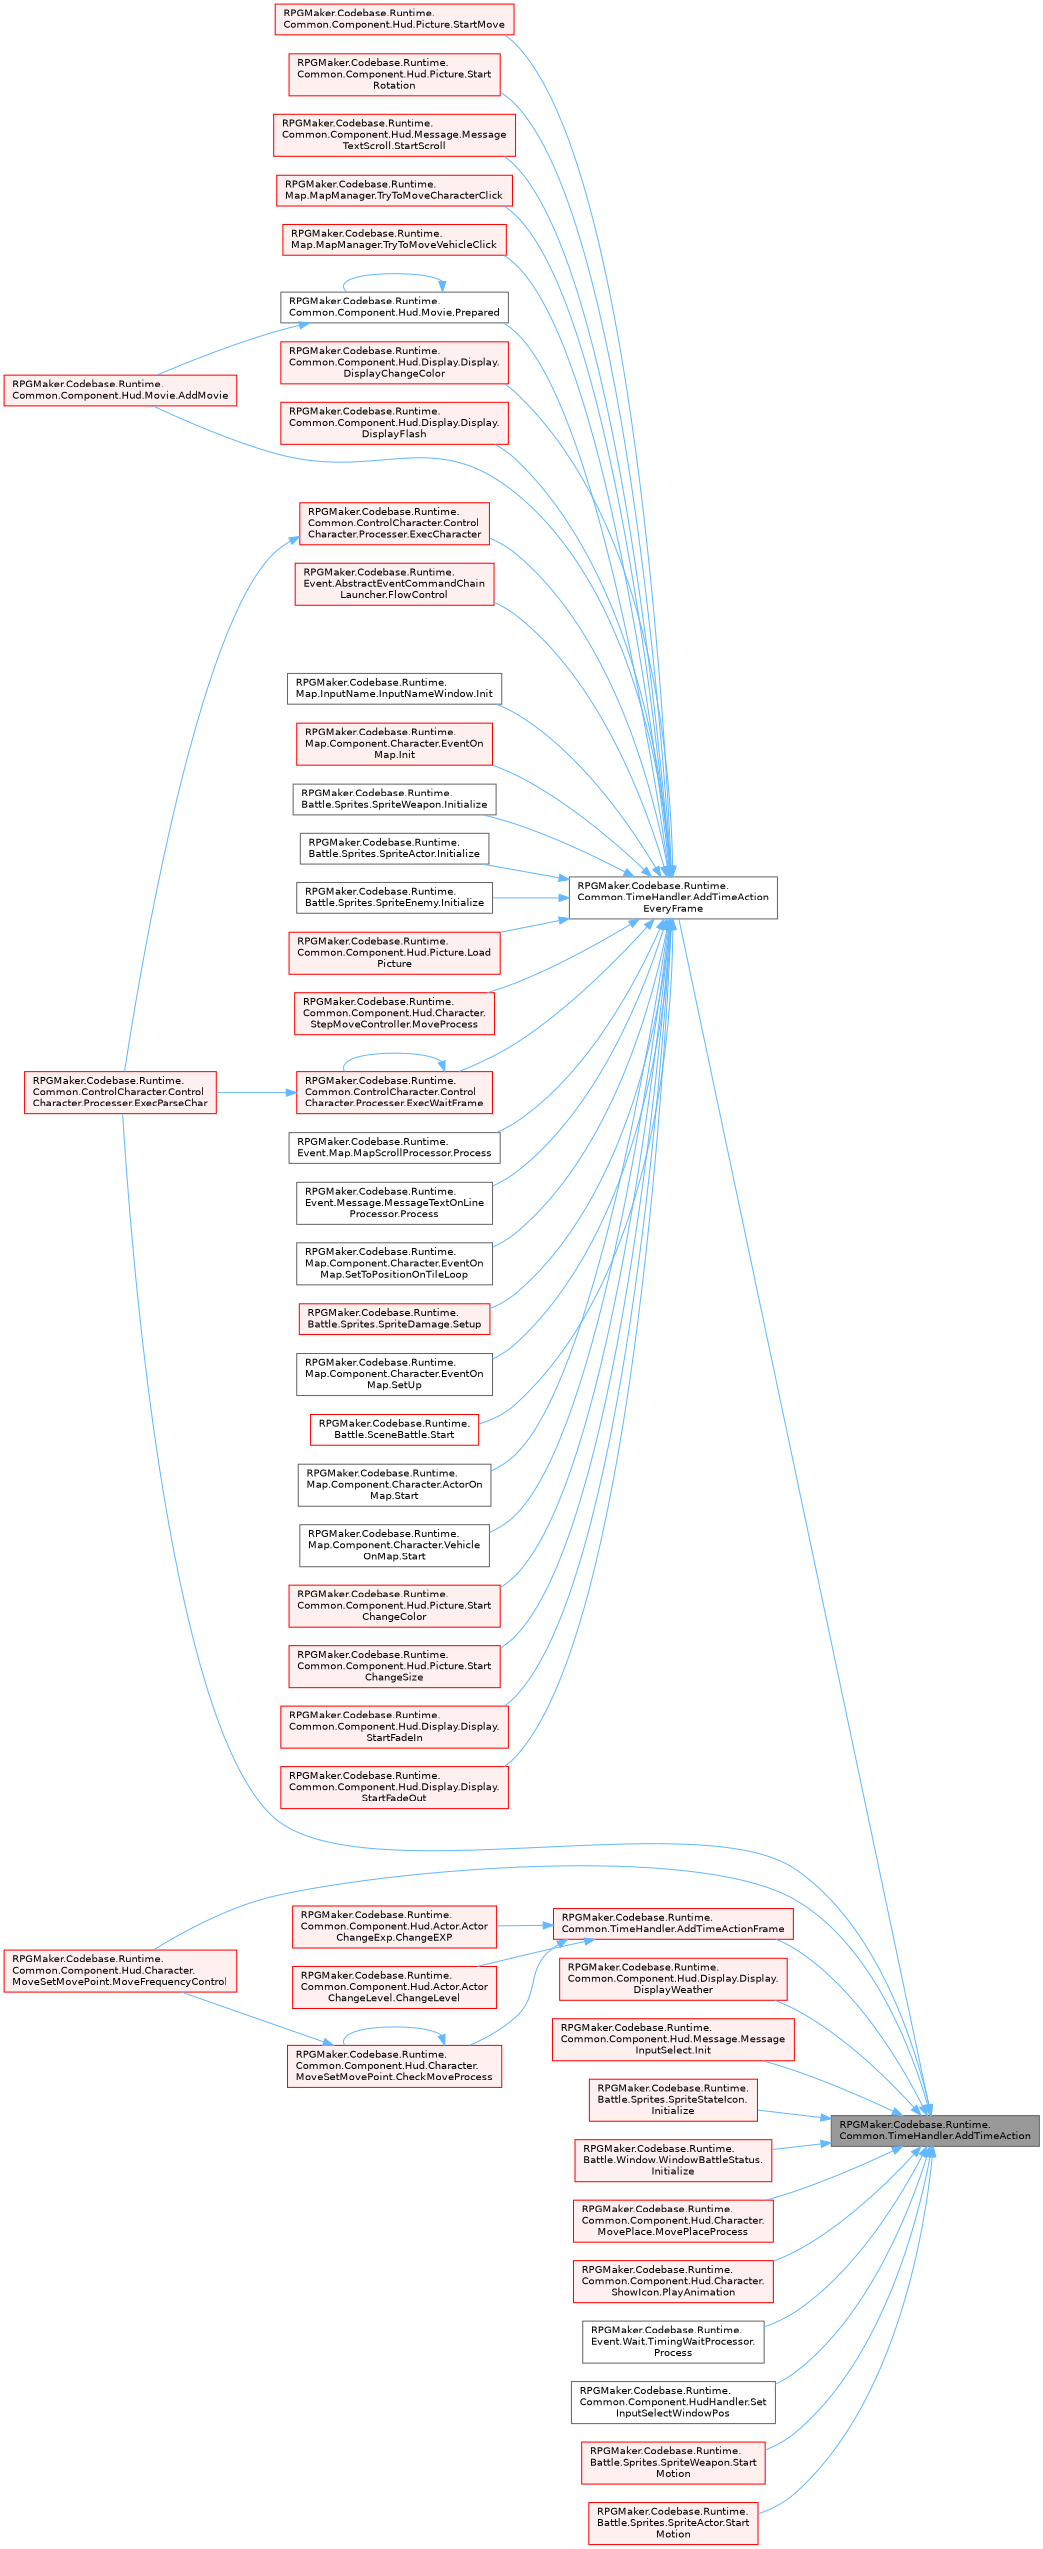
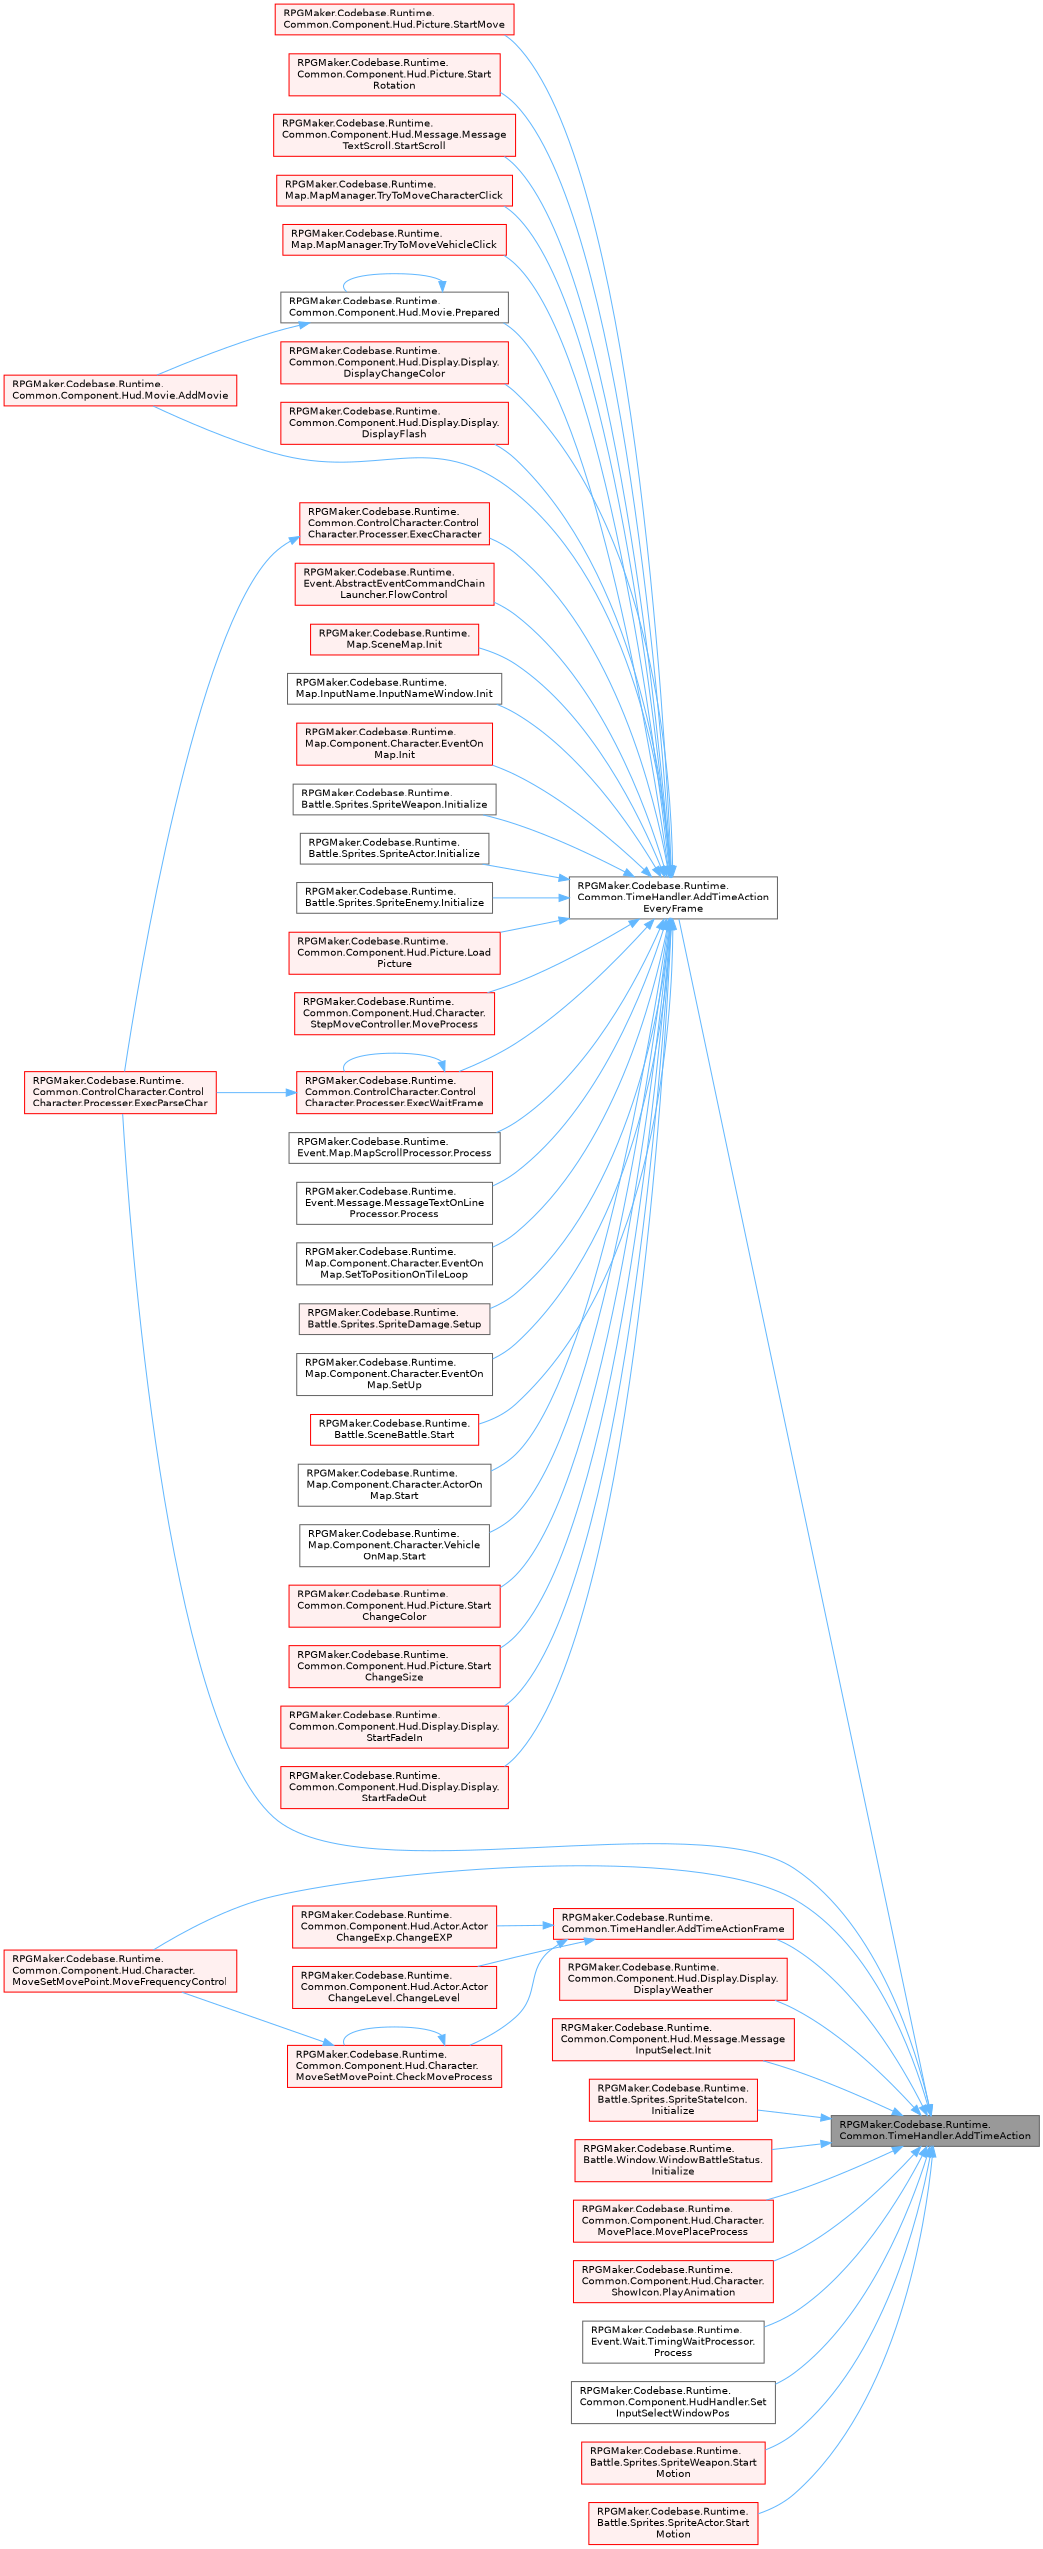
none -> (395, 640)
(395, 1319) -> (395, 1319)
